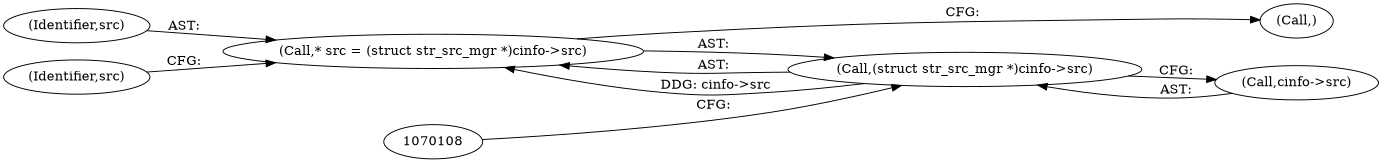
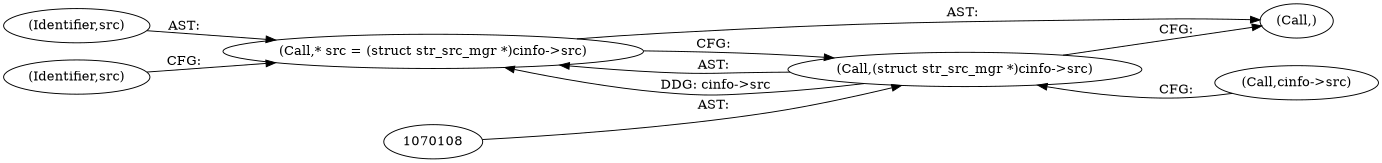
(965, 13) -> (965, 13)
(716, 44) -> (716, 44)
(1168, 78) -> (1158, 41)
(1178, 90) -> (1178, 90)
(716, 105) -> (716, 105)
